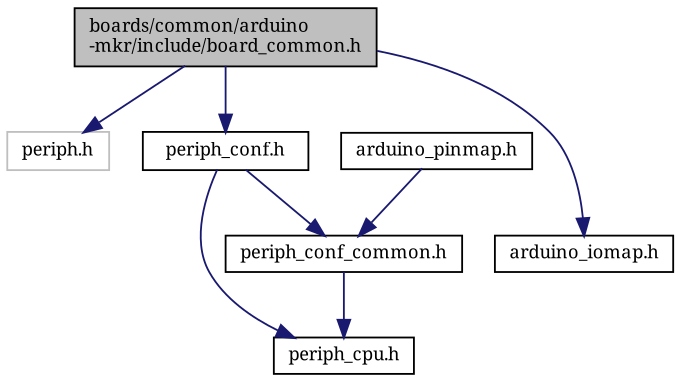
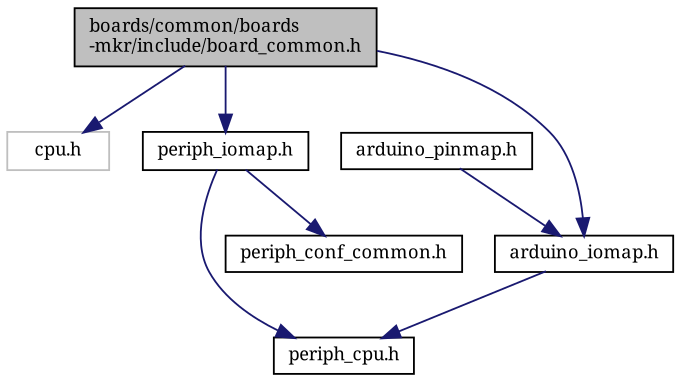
(226, 37) -> (226, 37)
(58, 151) -> (58, 151)
(226, 151) -> (226, 151)
(397, 195) -> (502, 197)
(344, 296) -> (472, 301)
